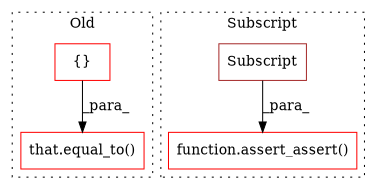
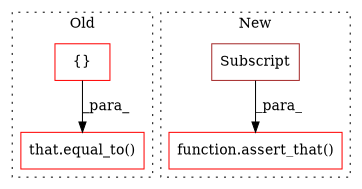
(263, 24) -> (256, 24)
(263, 151) -> (256, 151)
